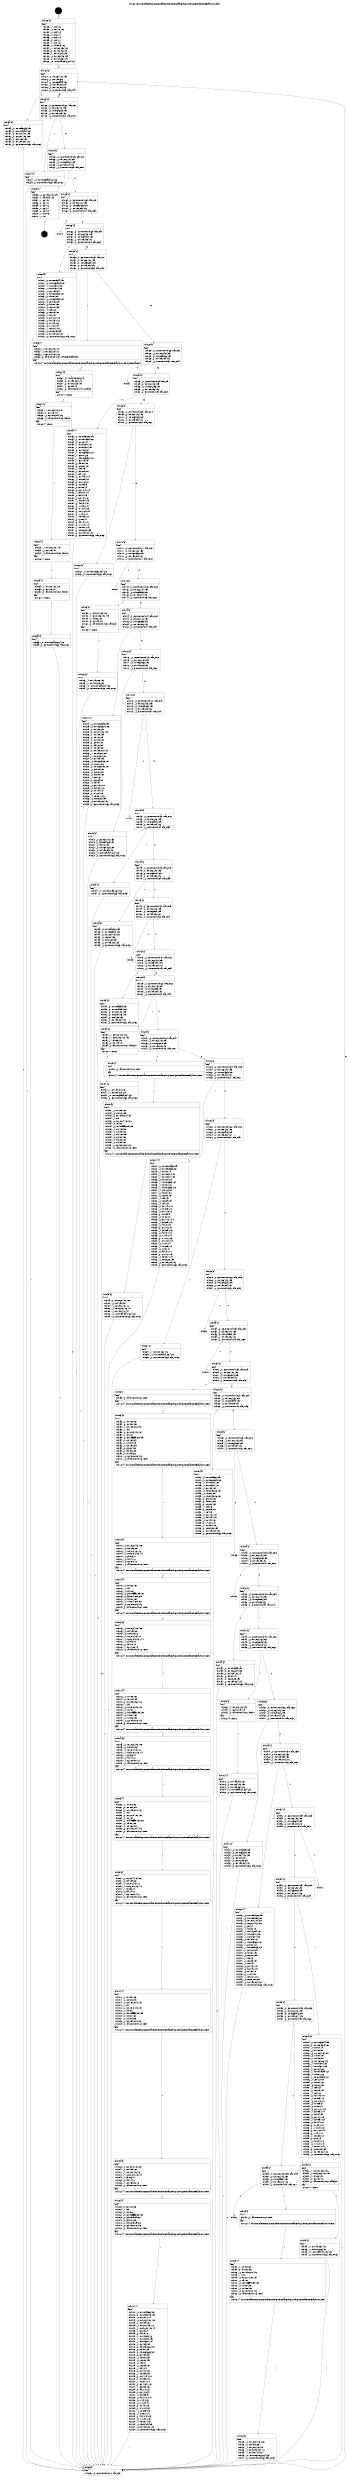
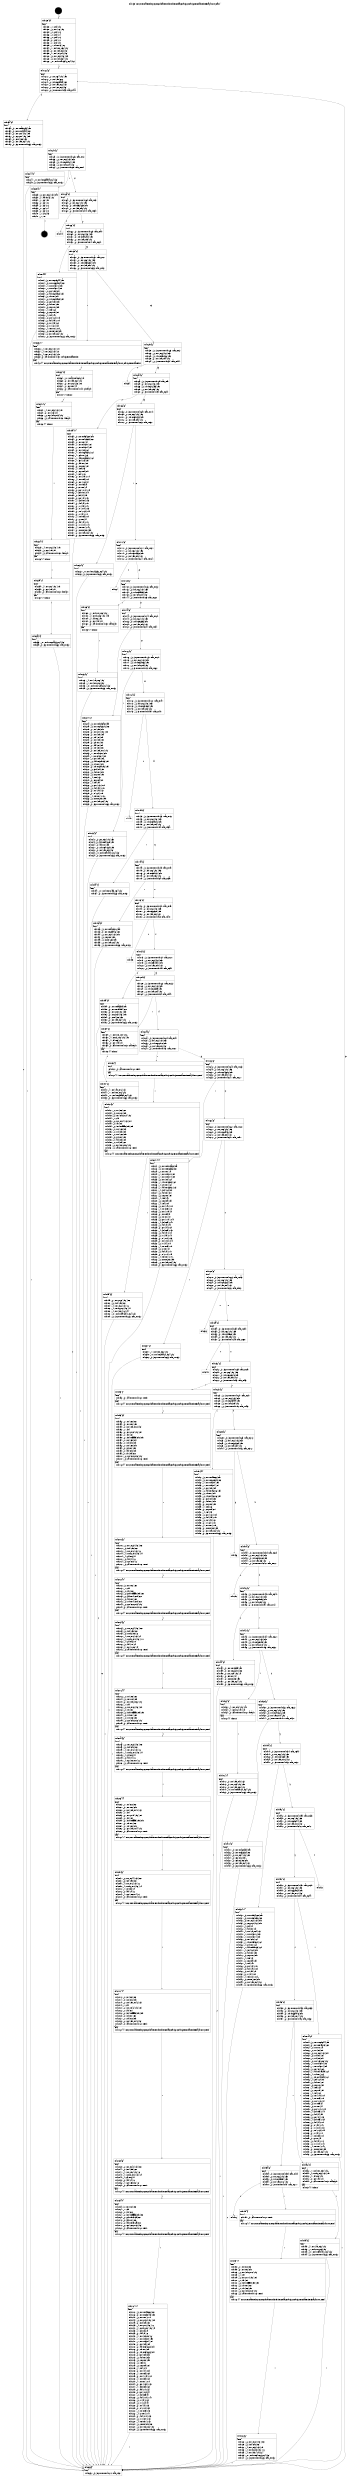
(58, 108) -> none
